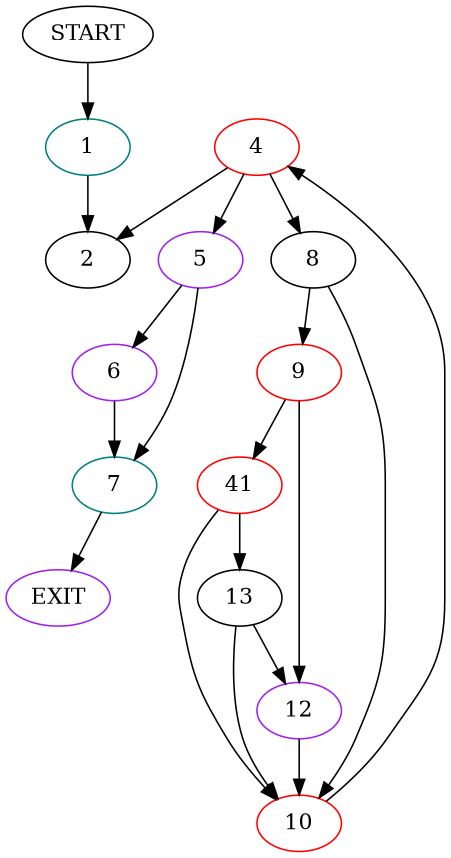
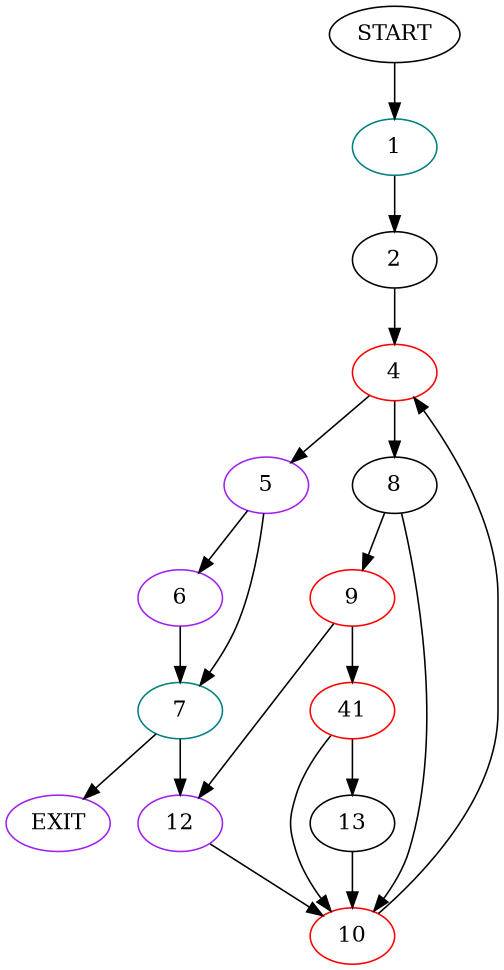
(179, 199) -> (395, 309)
(266, 647) -> (180, 759)
